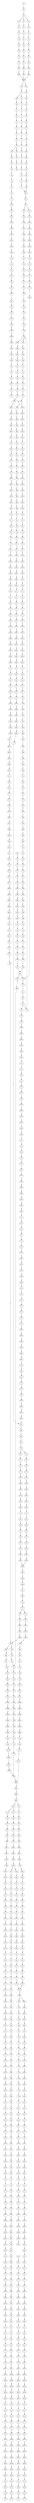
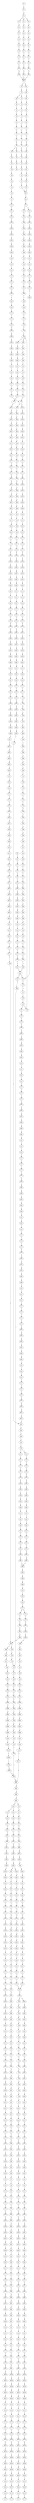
none -> (18, 2250)
